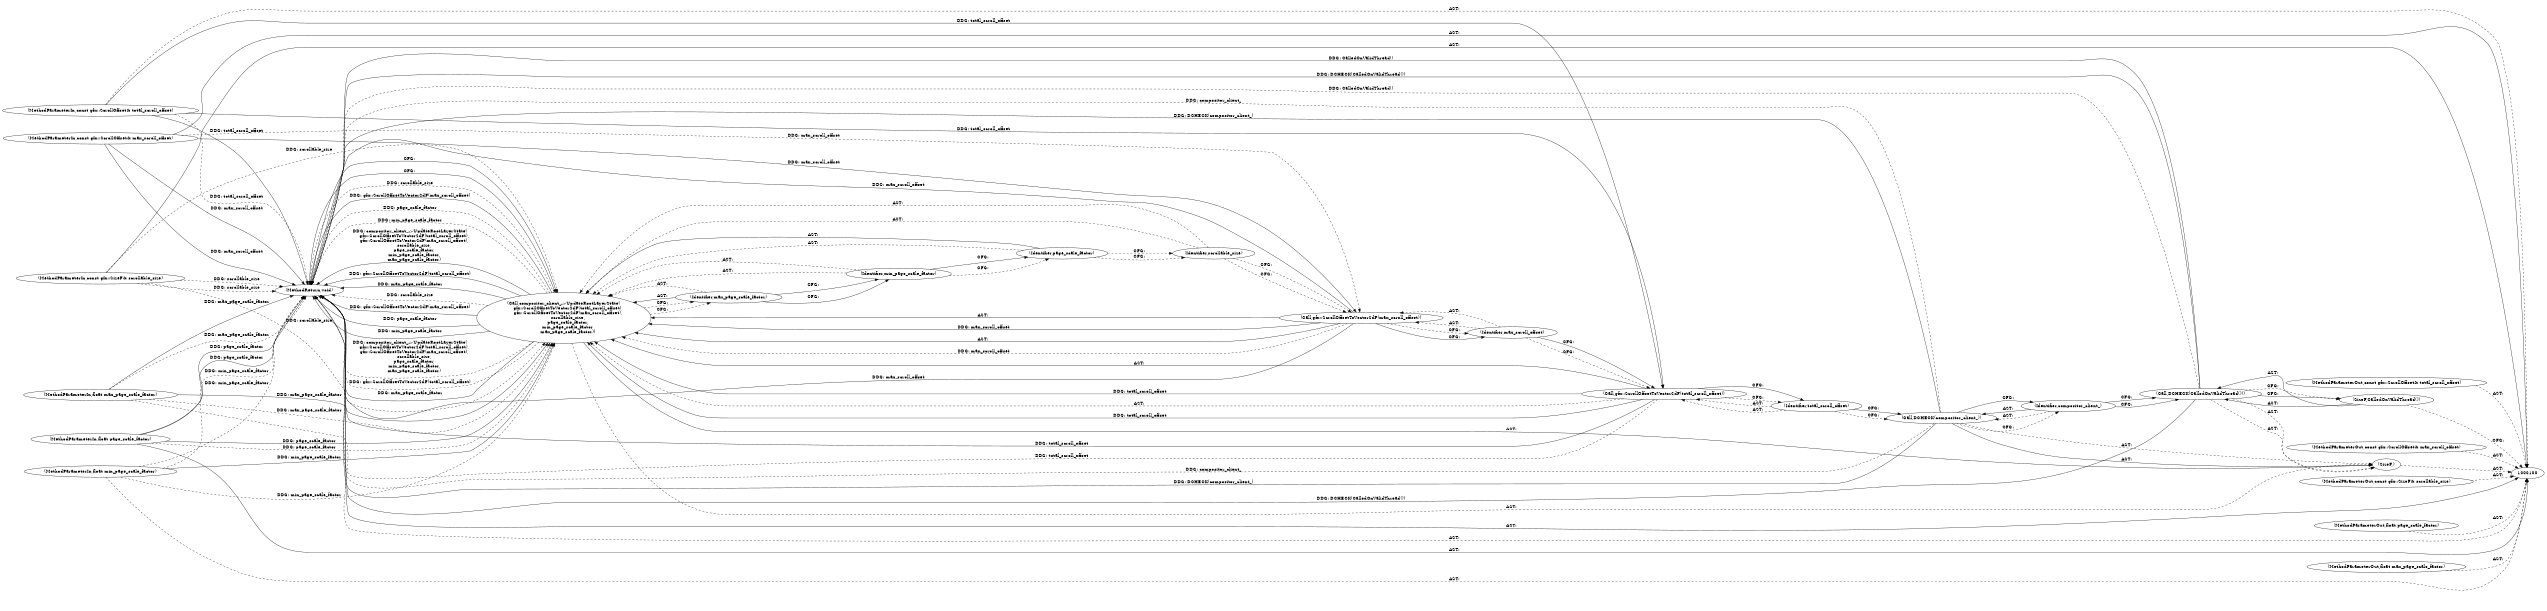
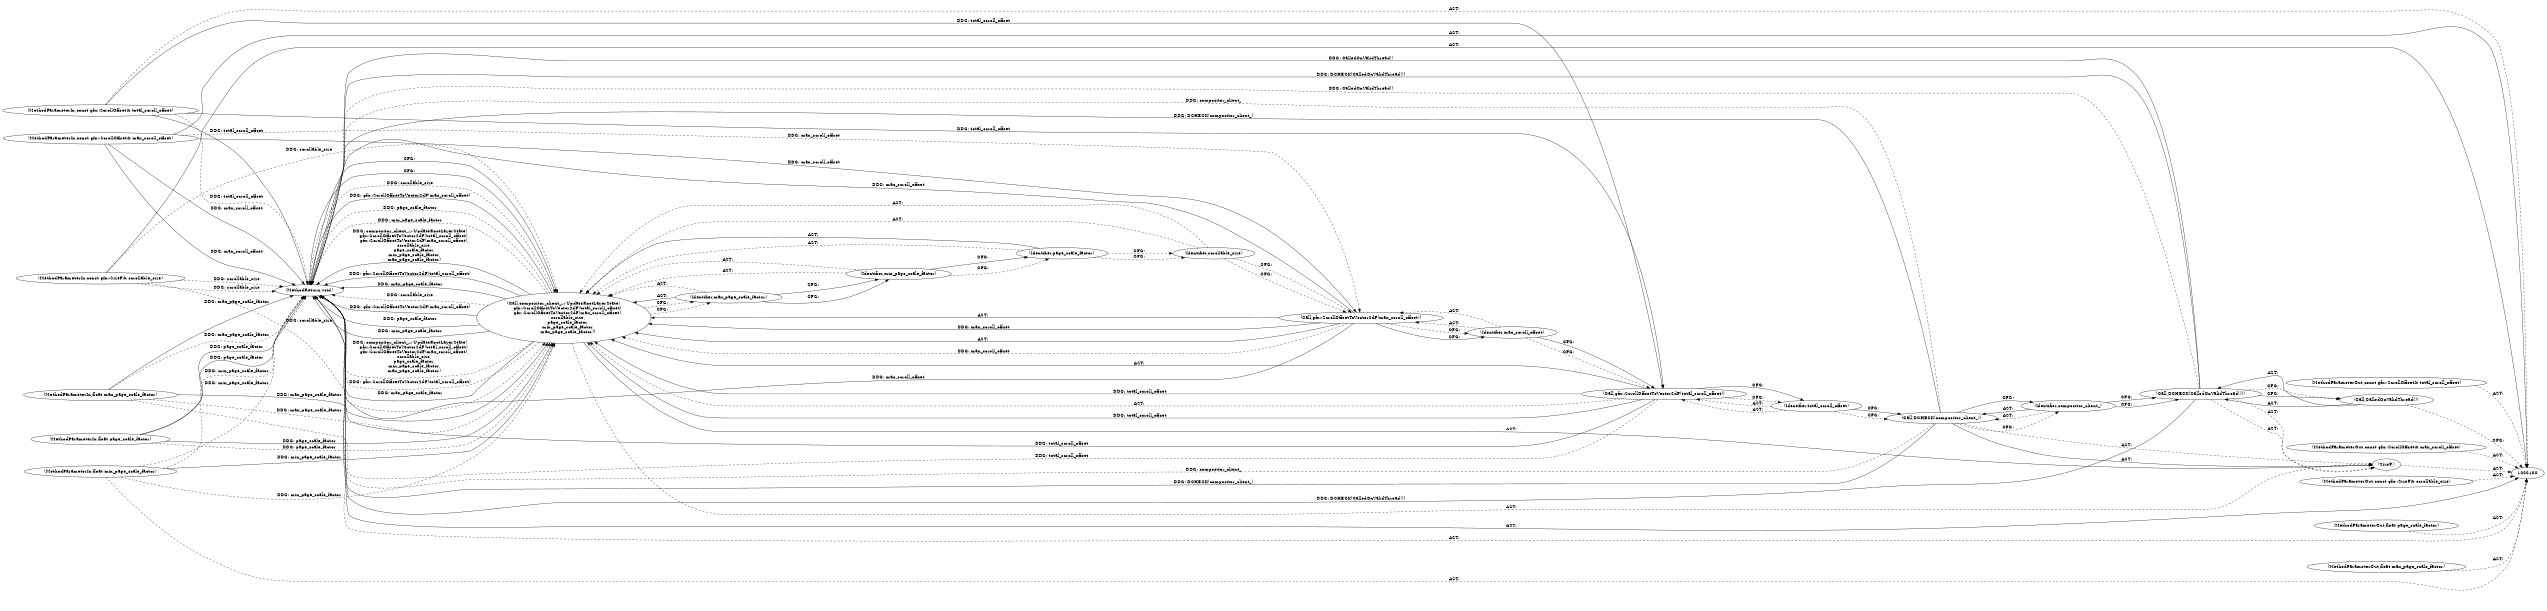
(2386, 400) -> (2386, 400)
(1336, 552) -> none
